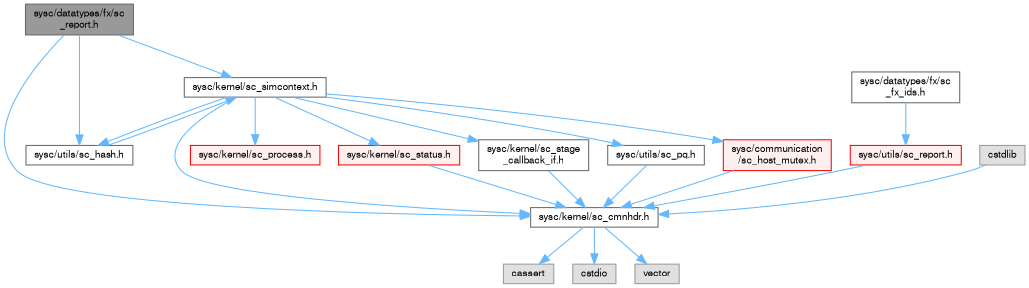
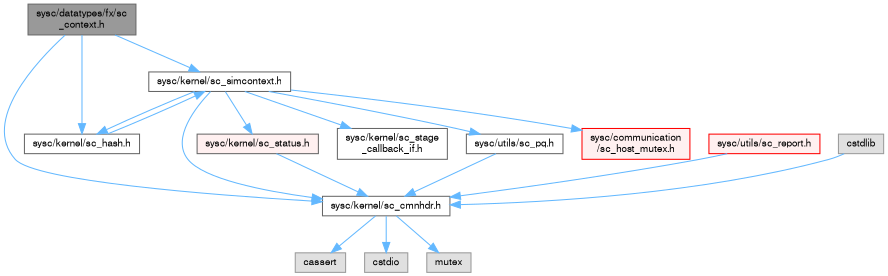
(79, 20) -> (82, 20)
(906, 87) -> none
(79, 155) -> (82, 144)
(255, 155) -> none
(399, 155) -> (258, 144)
(563, 185) -> none
(682, 187) -> none
(657, 274) -> (449, 263)
